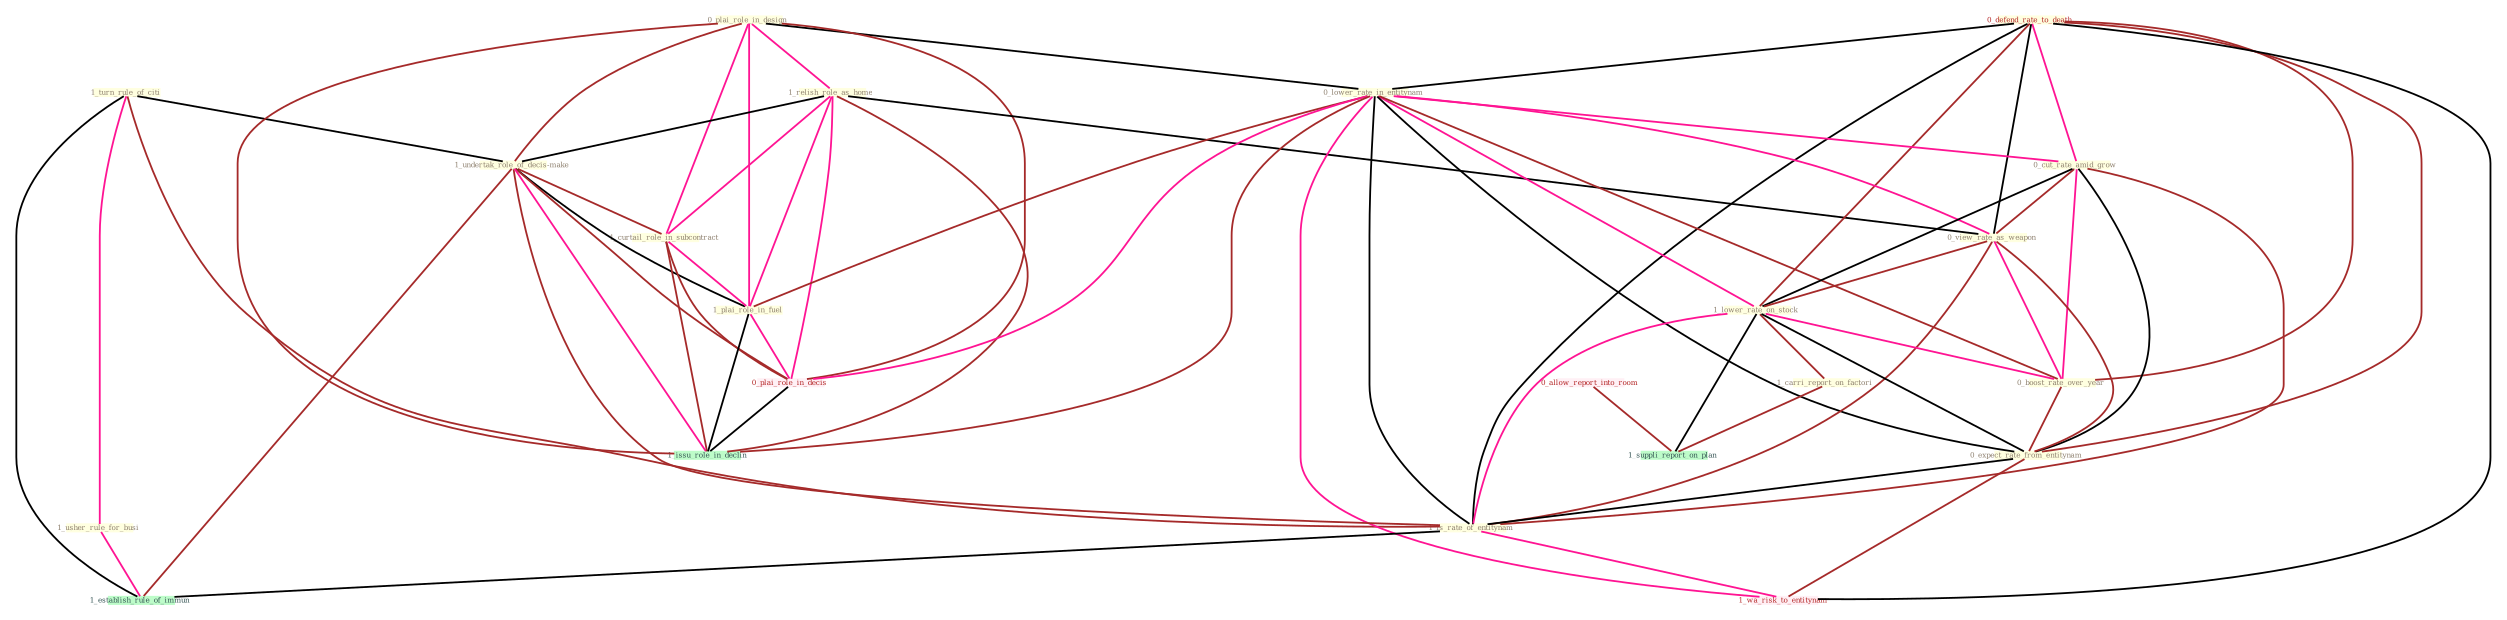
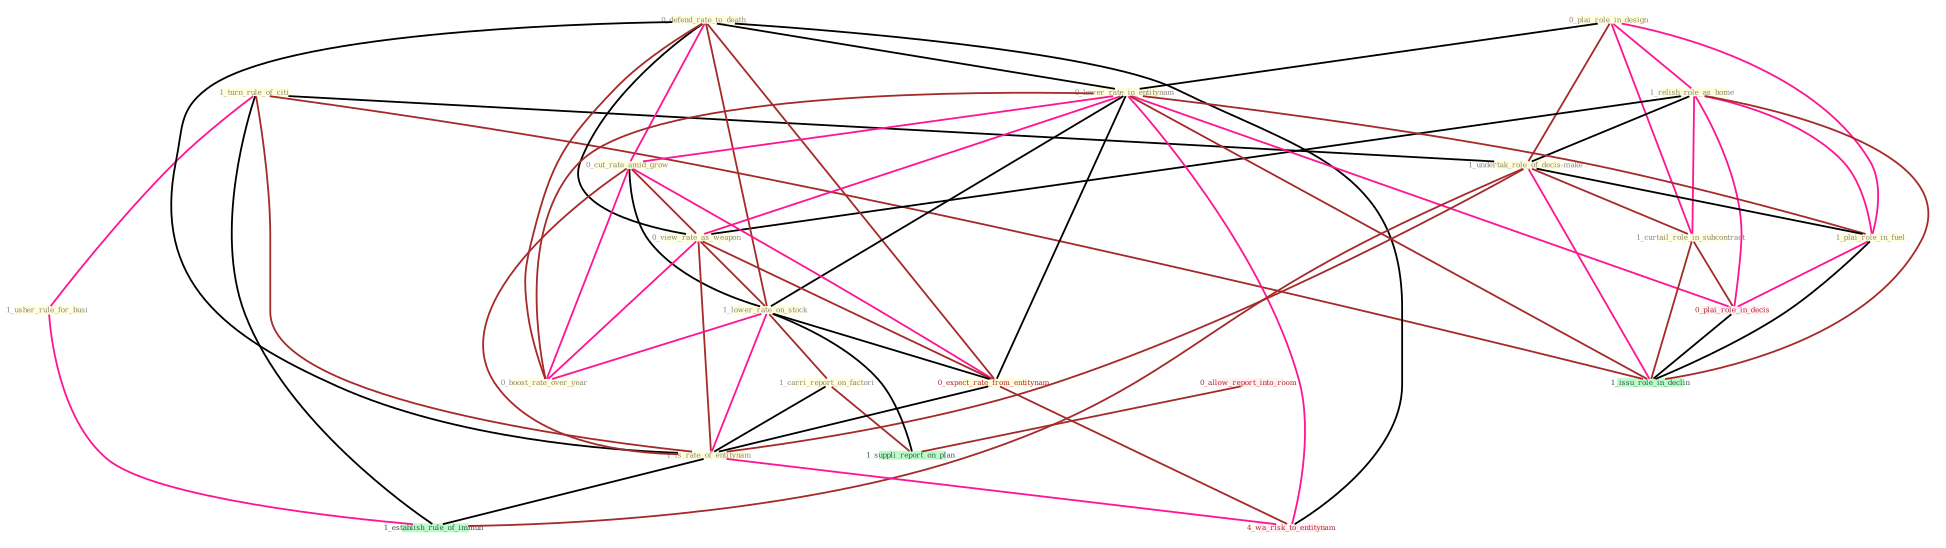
(2032, 20) -> (706, 20)
(1025, 189) -> none
(1566, 201) -> (974, 185)
(238, 208) -> (960, 219)
(707, 274) -> none
(646, 281) -> none
(1369, 329) -> (770, 419)
(2149, 331) -> (805, 267)
(2045, 419) -> none
(2028, 455) -> (996, 383)
(1785, 600) -> (1291, 528)
